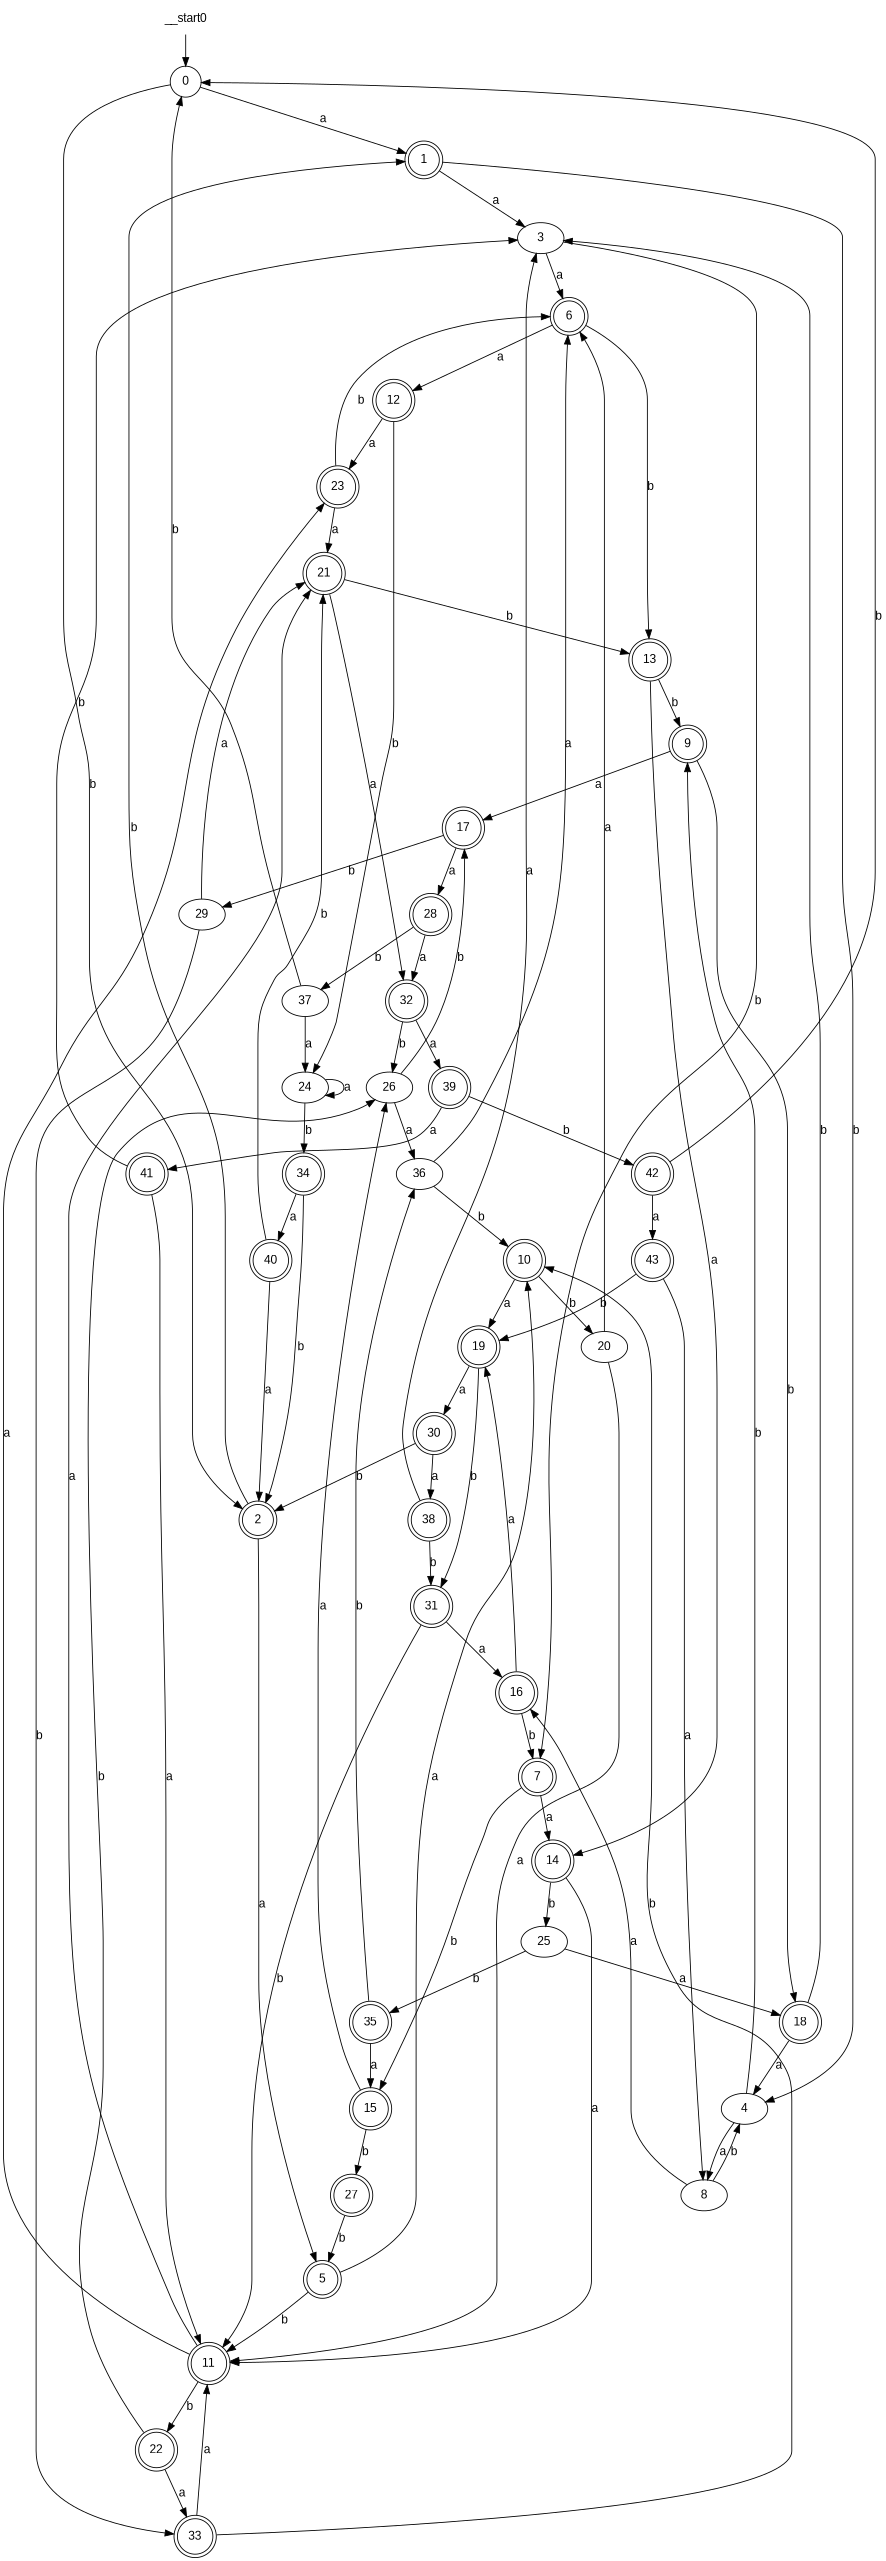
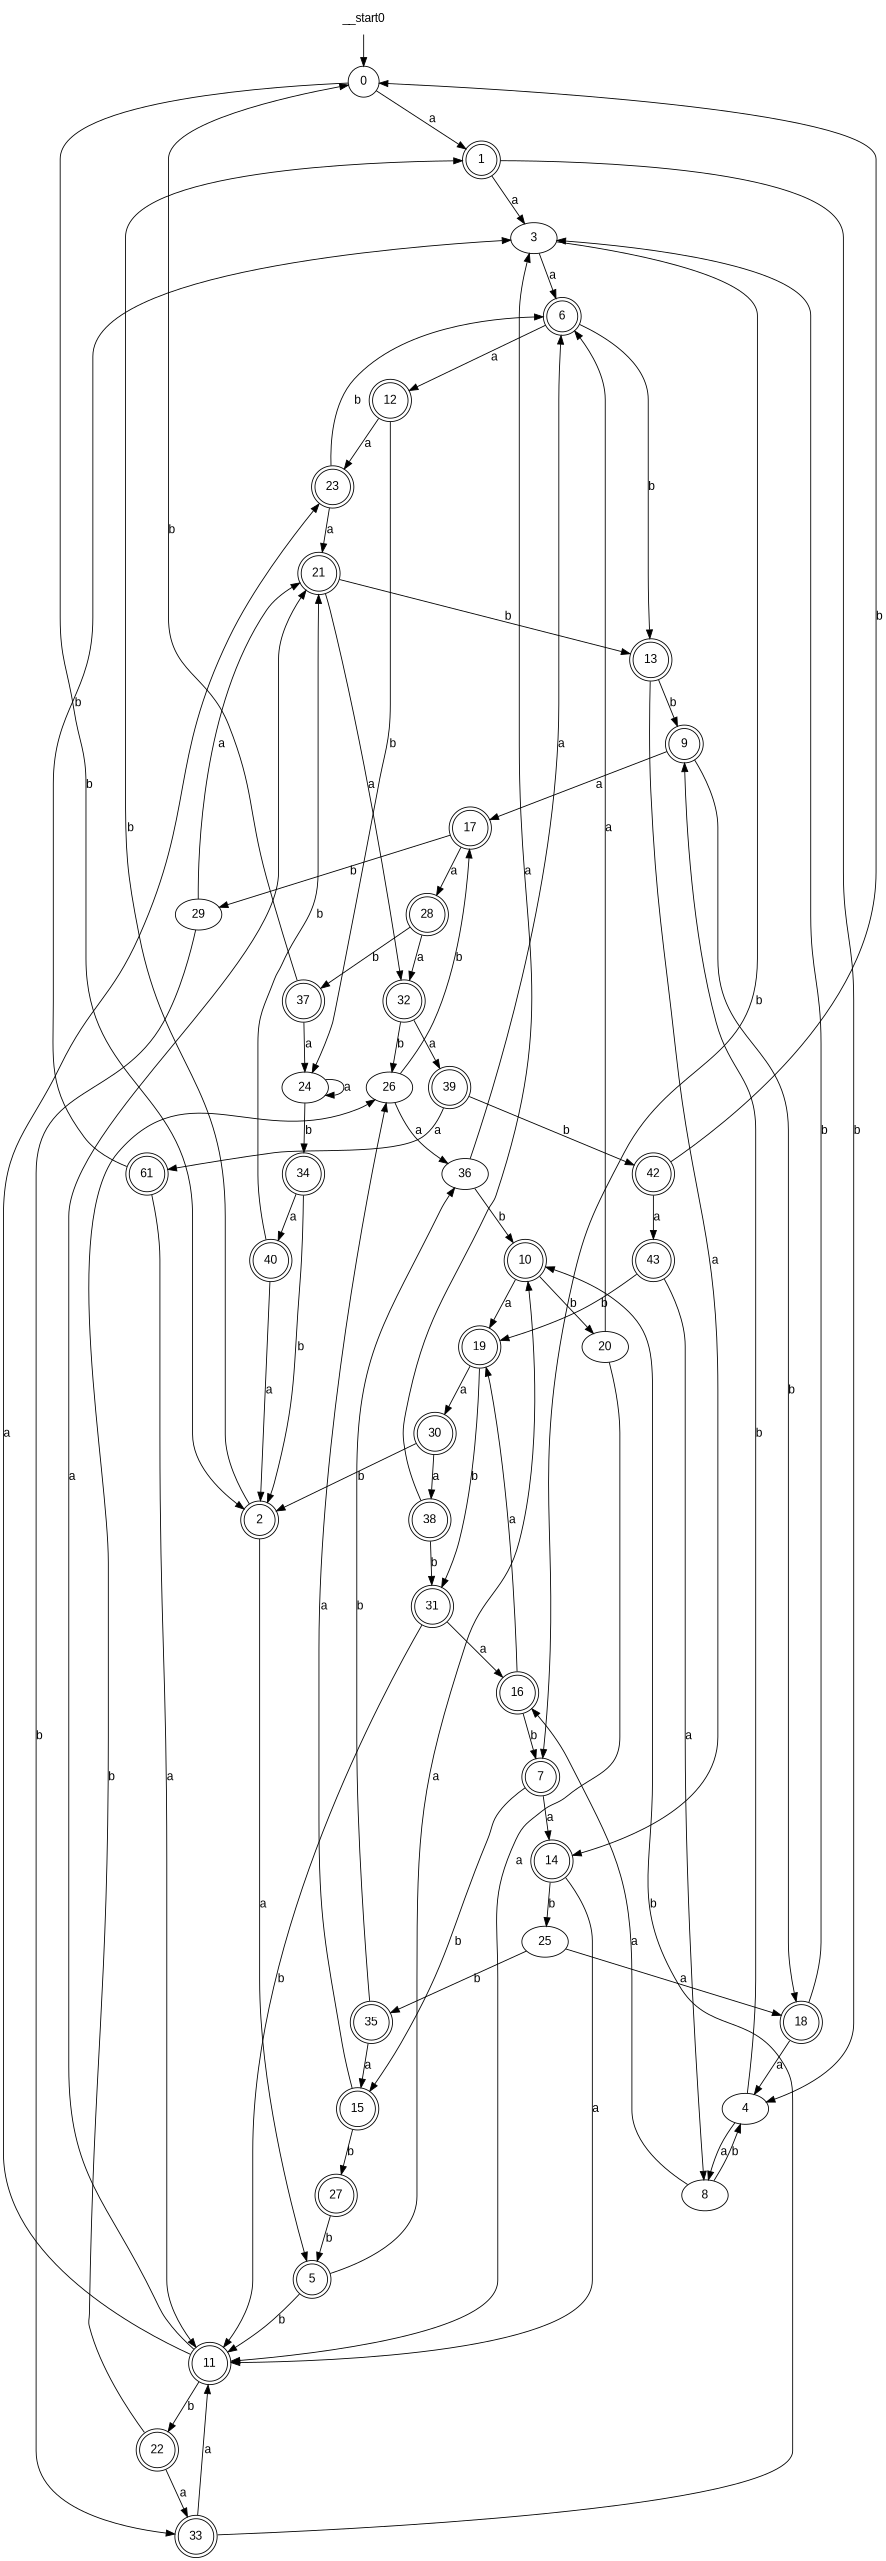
(305, 1001) -> (303, 1001)
(147, 1174) -> (147, 1174)
